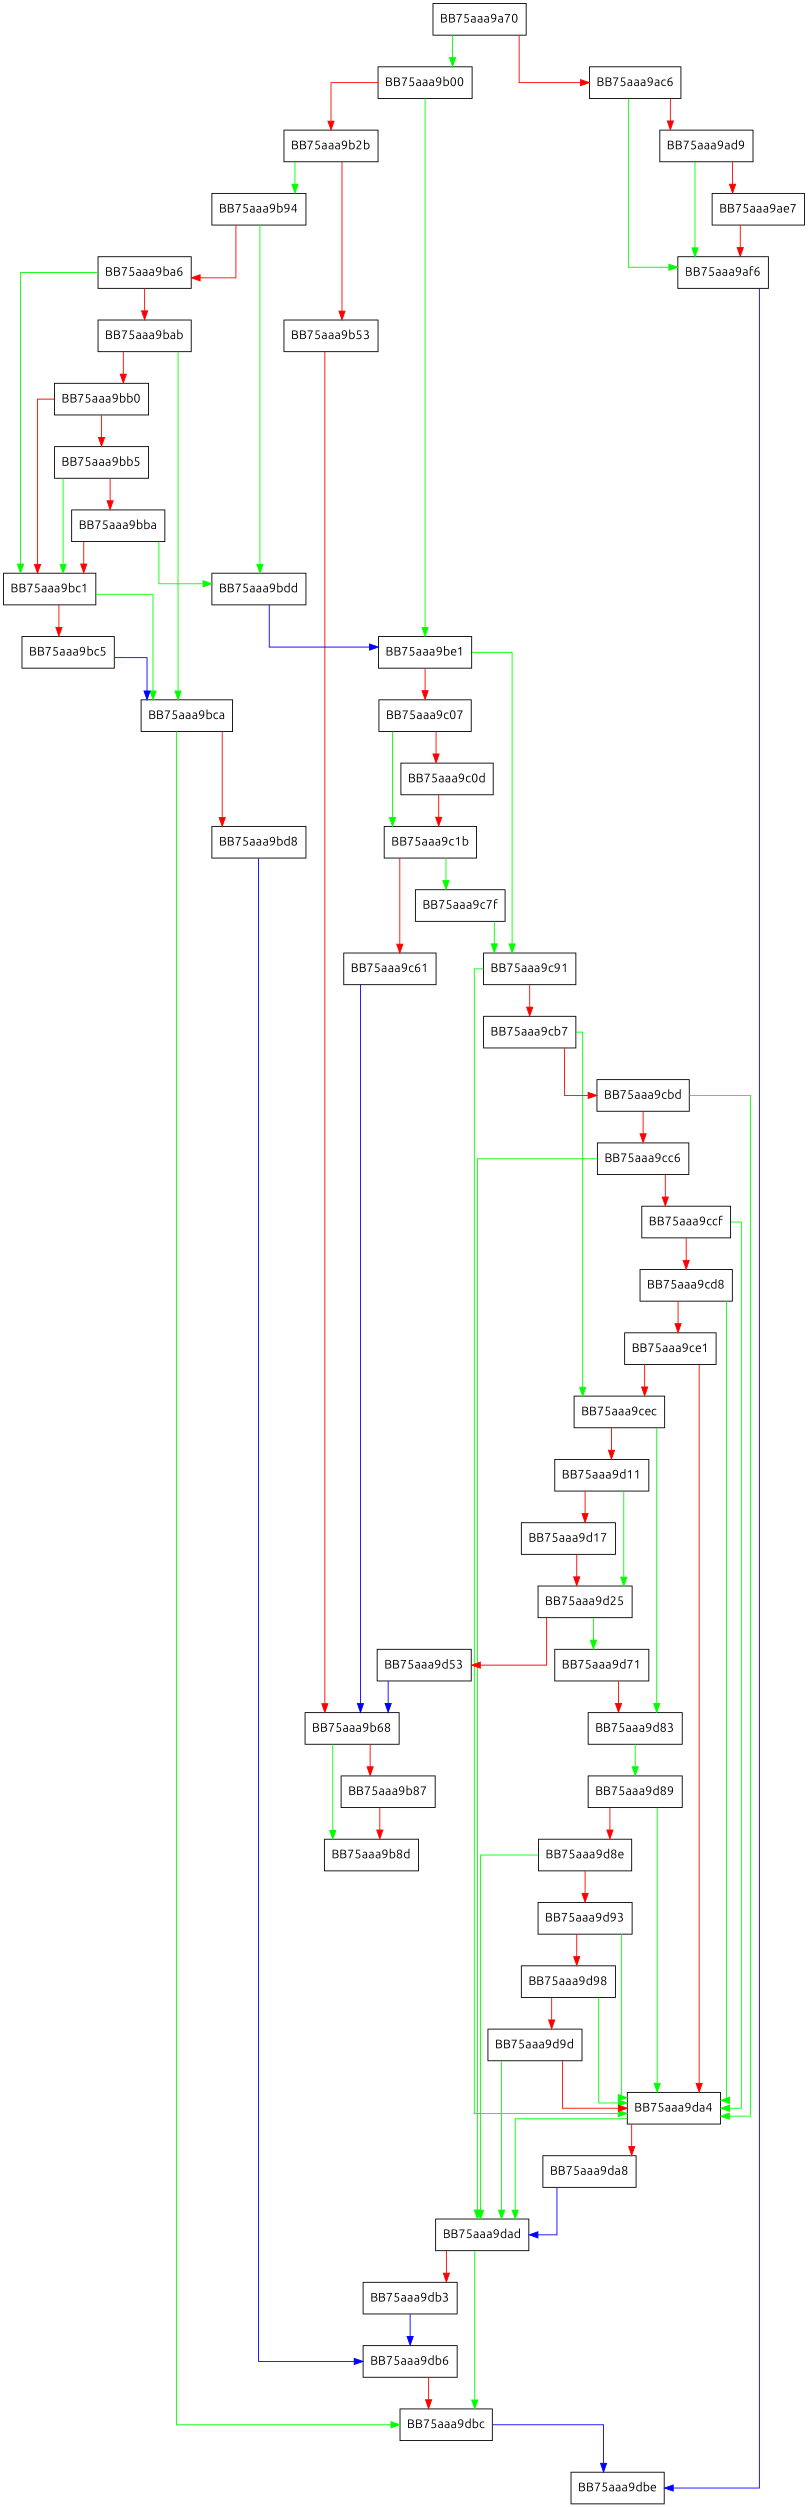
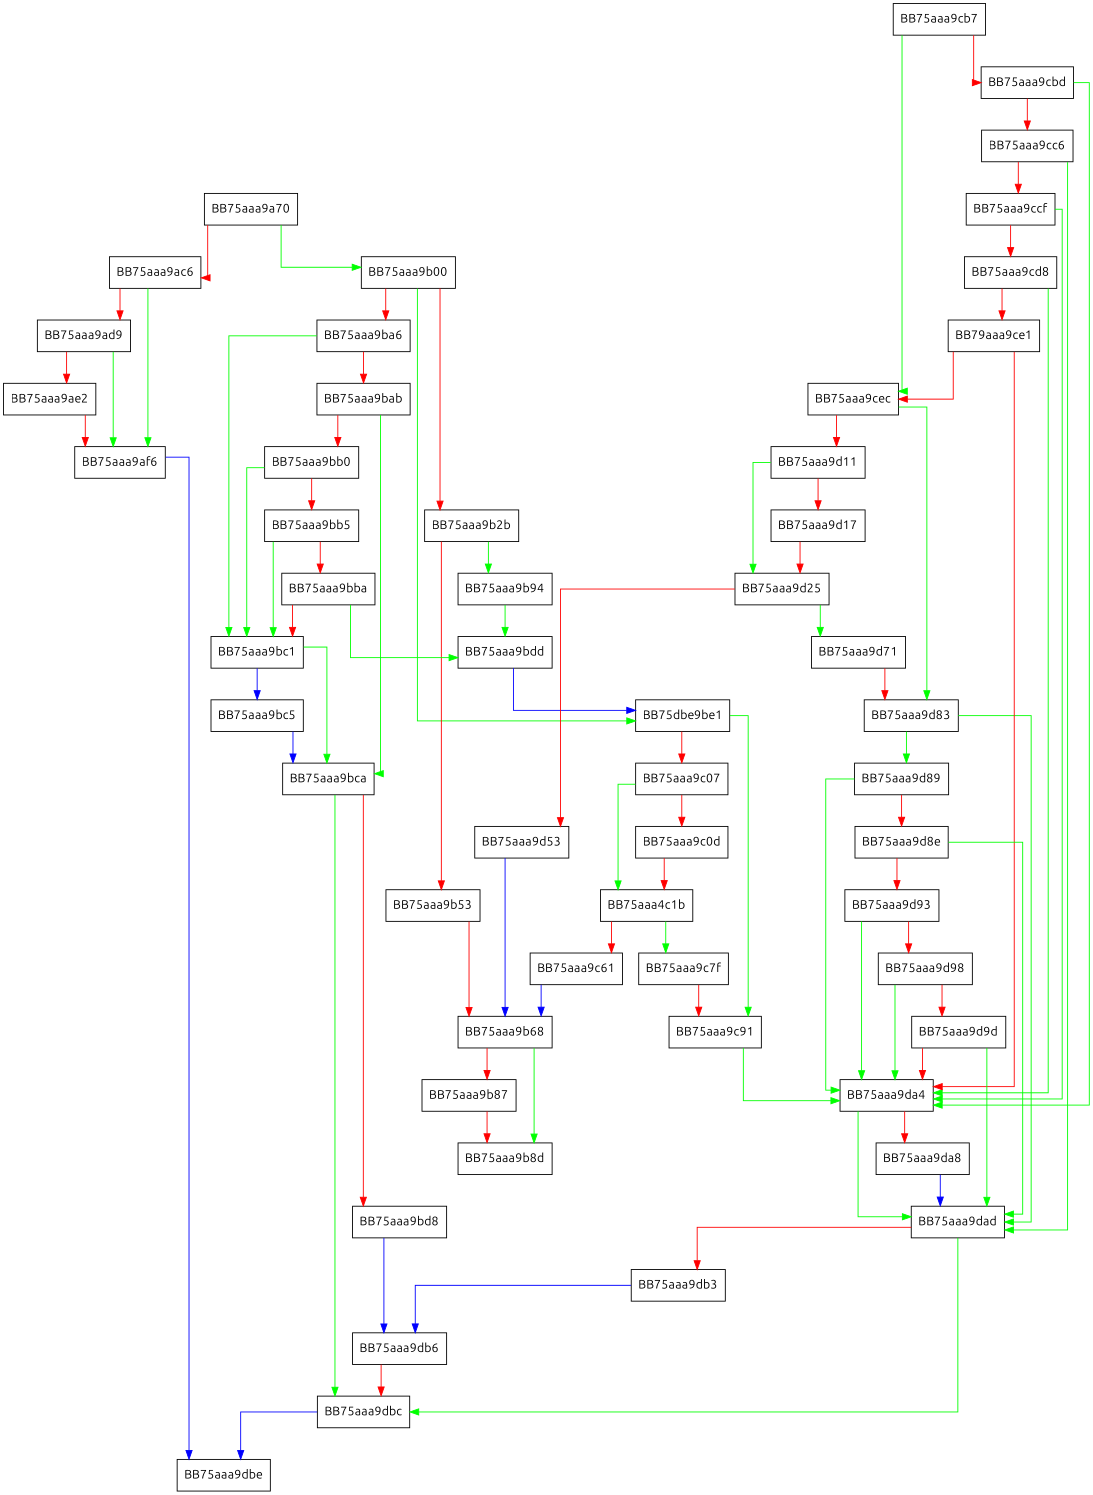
(758, 209) -> (50, 399)
(236, 269) -> (386, 300)
(38, 473) -> (247, 539)
(59, 616) -> (257, 679)
(425, 652) -> (683, 716)
(430, 842) -> (647, 906)
(494, 933) -> (699, 996)
none -> (1031, 941)
(530, 996) -> none
(670, 1349) -> (994, 336)
